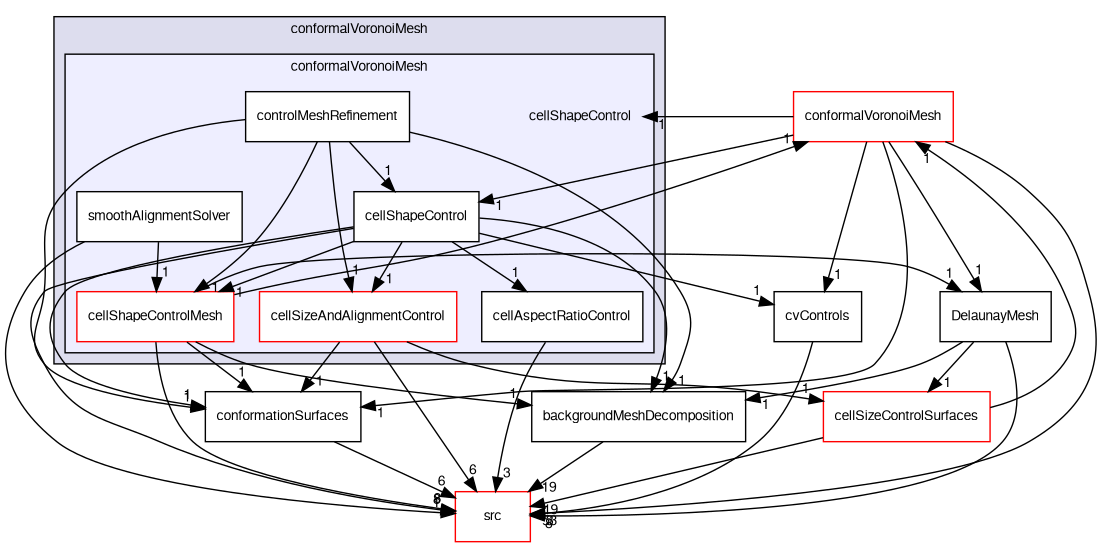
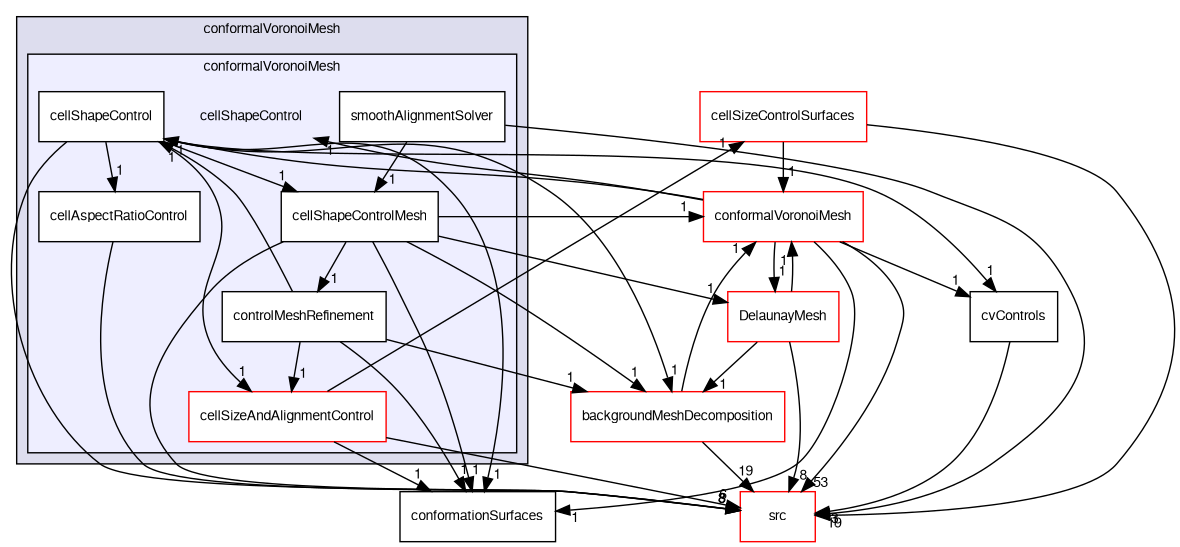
(272, 221) -> (335, 261)
(155, 317) -> (360, 217)
none -> (703, 317)
(996, 317) -> (783, 317)
(956, 362) -> (793, 274)
(639, 417) -> (678, 417)
(388, 467) -> none
